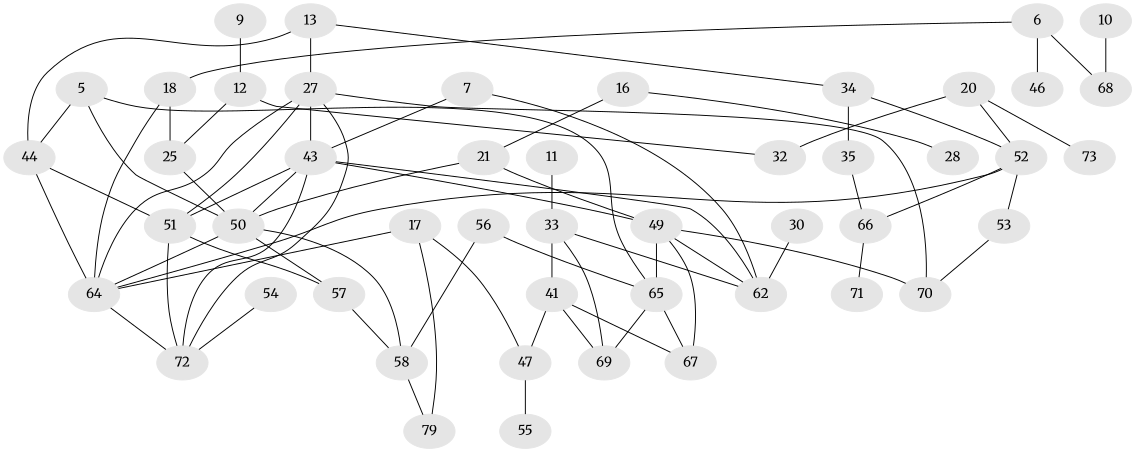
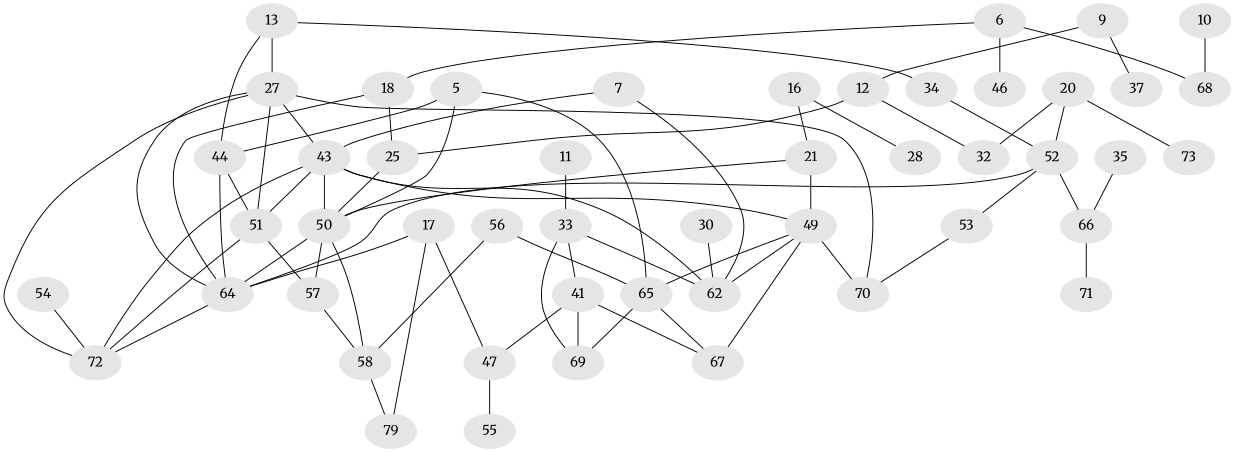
none -> (1137, 89)
(848, 118) -> none
